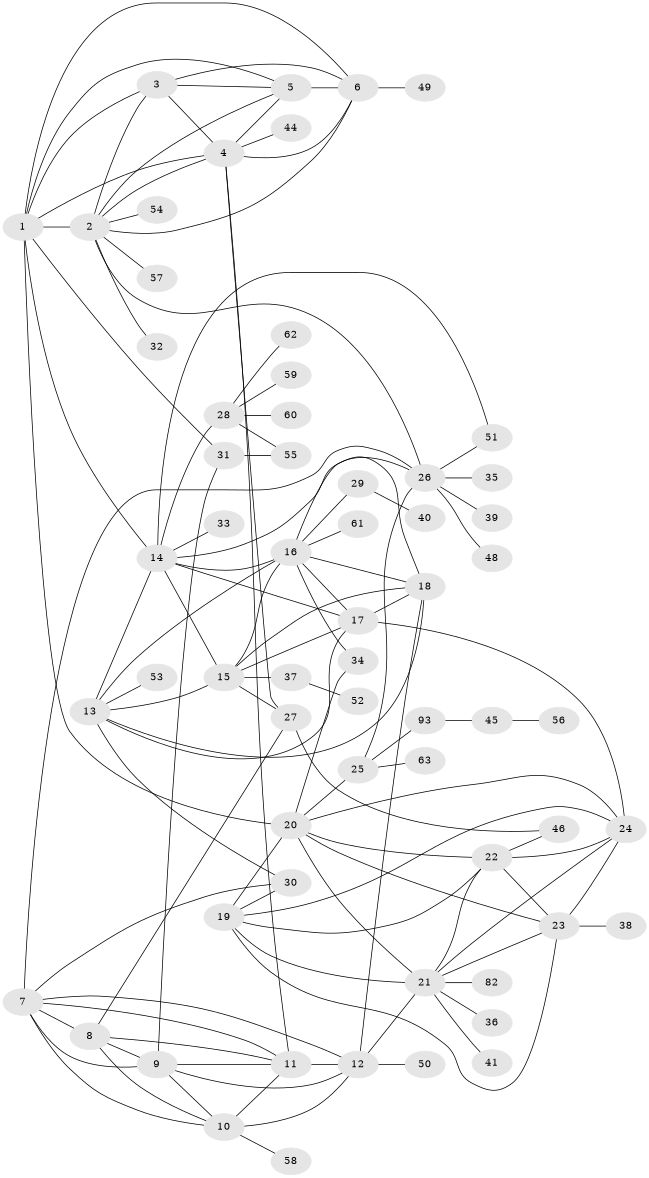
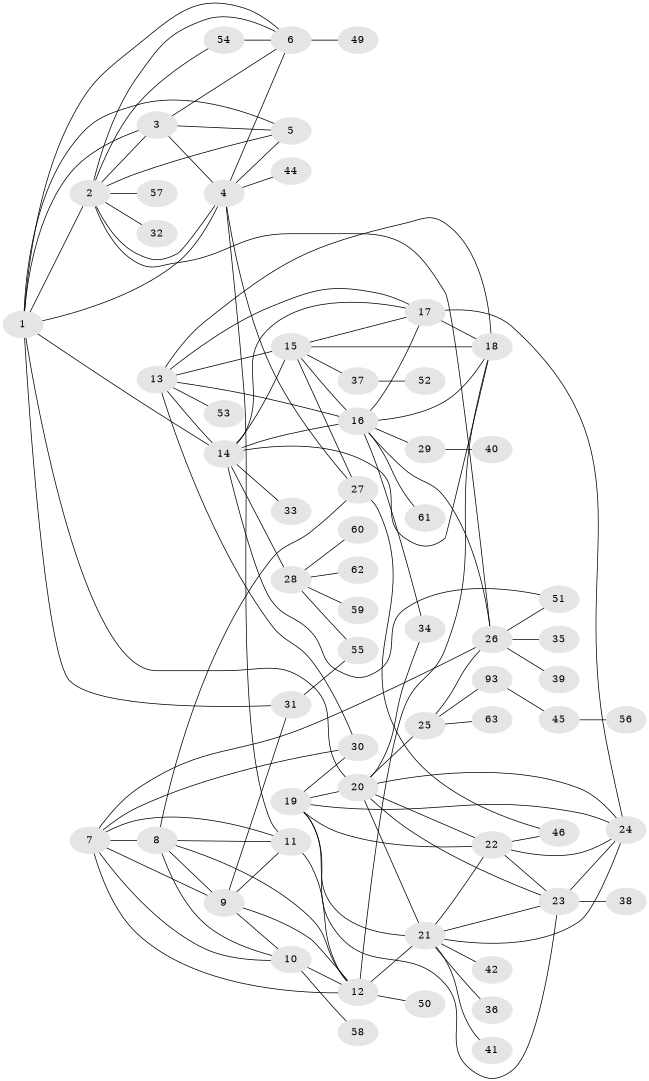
(325, 88) -> (258, 40)
(492, 558) -> none
none -> (279, 893)
(492, 983) -> (492, 970)
(258, 1096) -> none
